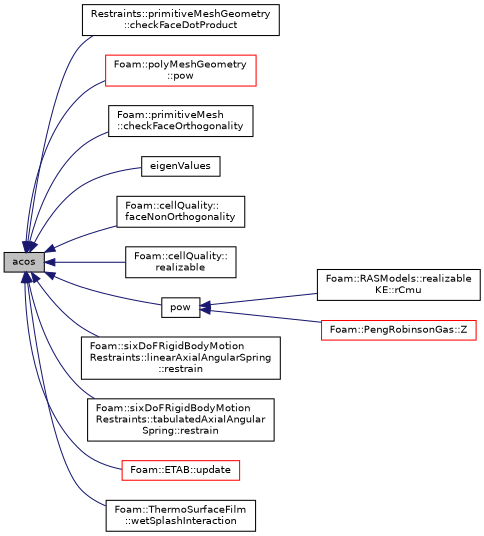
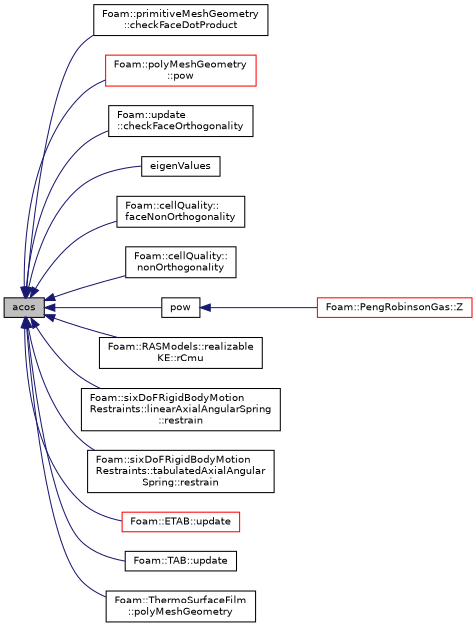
(181, 20) -> (181, 20)
(181, 121) -> (181, 121)
(181, 262) -> (181, 262)
(264, 299) -> (86, 328)
(181, 516) -> (181, 606)
none -> (181, 561)
